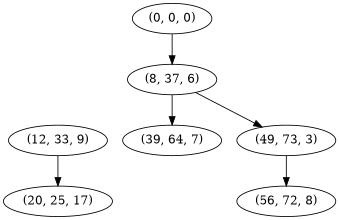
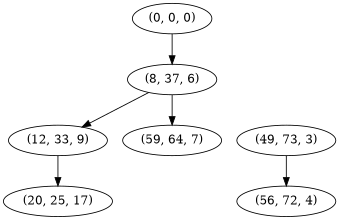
(225, 108) -> (119, 108)
(172, 140) -> (172, 140)
(286, 201) -> (286, 201)
